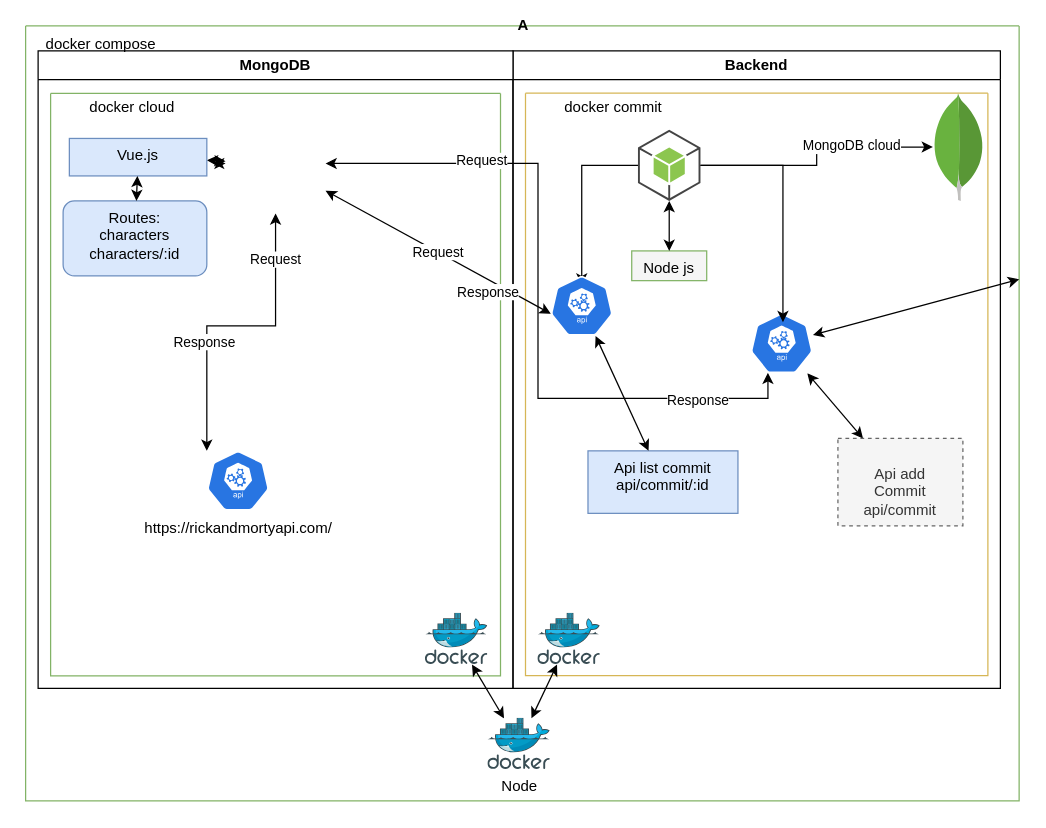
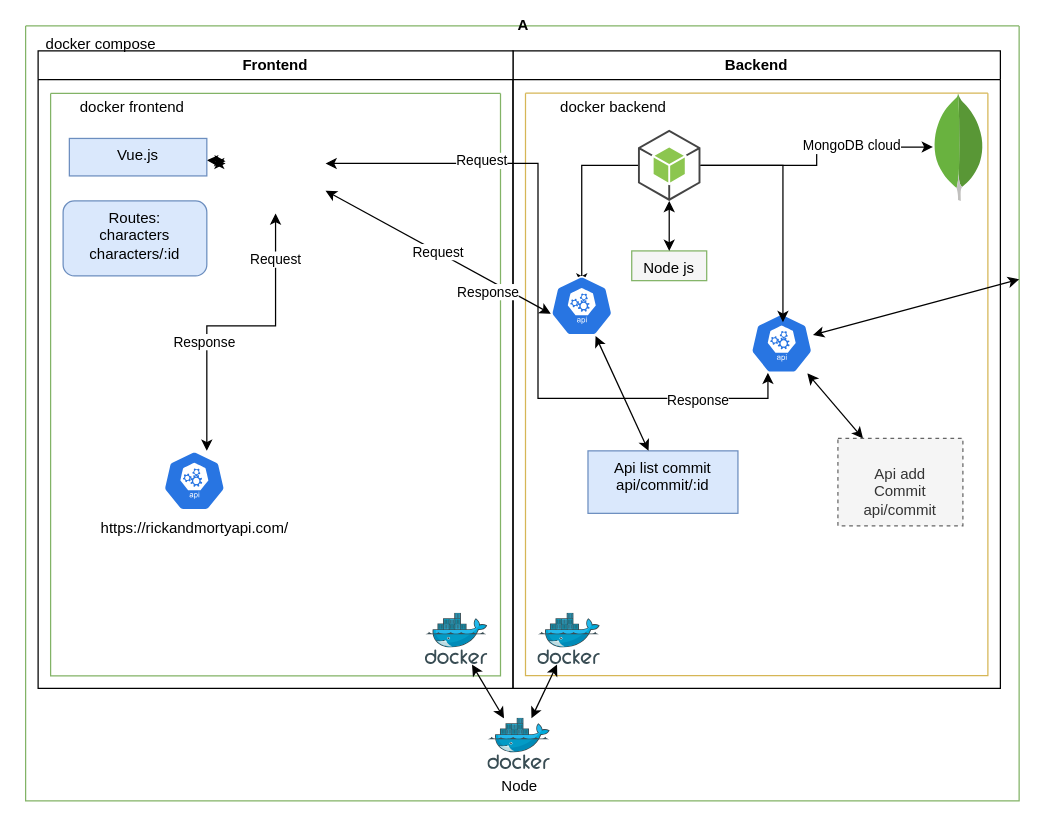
(276, 66) -> (276, 66)
(133, 107) -> (133, 107)
(614, 107) -> (614, 107)
(137, 188) -> none
(238, 481) -> (194, 481)
